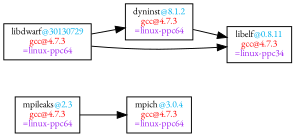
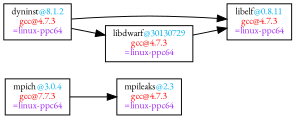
(104, 32) -> (84, 31)
(259, 53) -> (259, 30)
(159, 114) -> (38, 96)
(99, 115) -> (89, 97)
